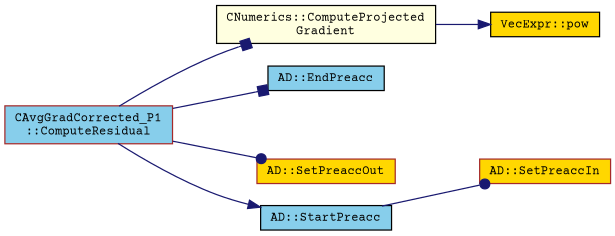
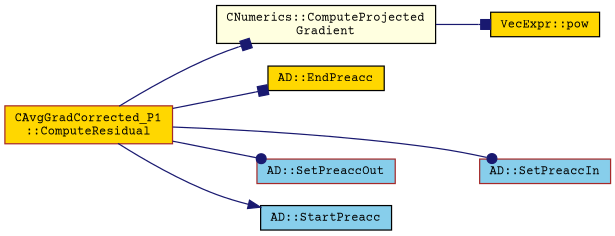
(457, 24) -> (457, 24)
(326, 78) -> (326, 78)
(89, 125) -> (89, 125)
(326, 171) -> (326, 171)
(545, 171) -> (545, 171)
(431, 196) -> (330, 136)
